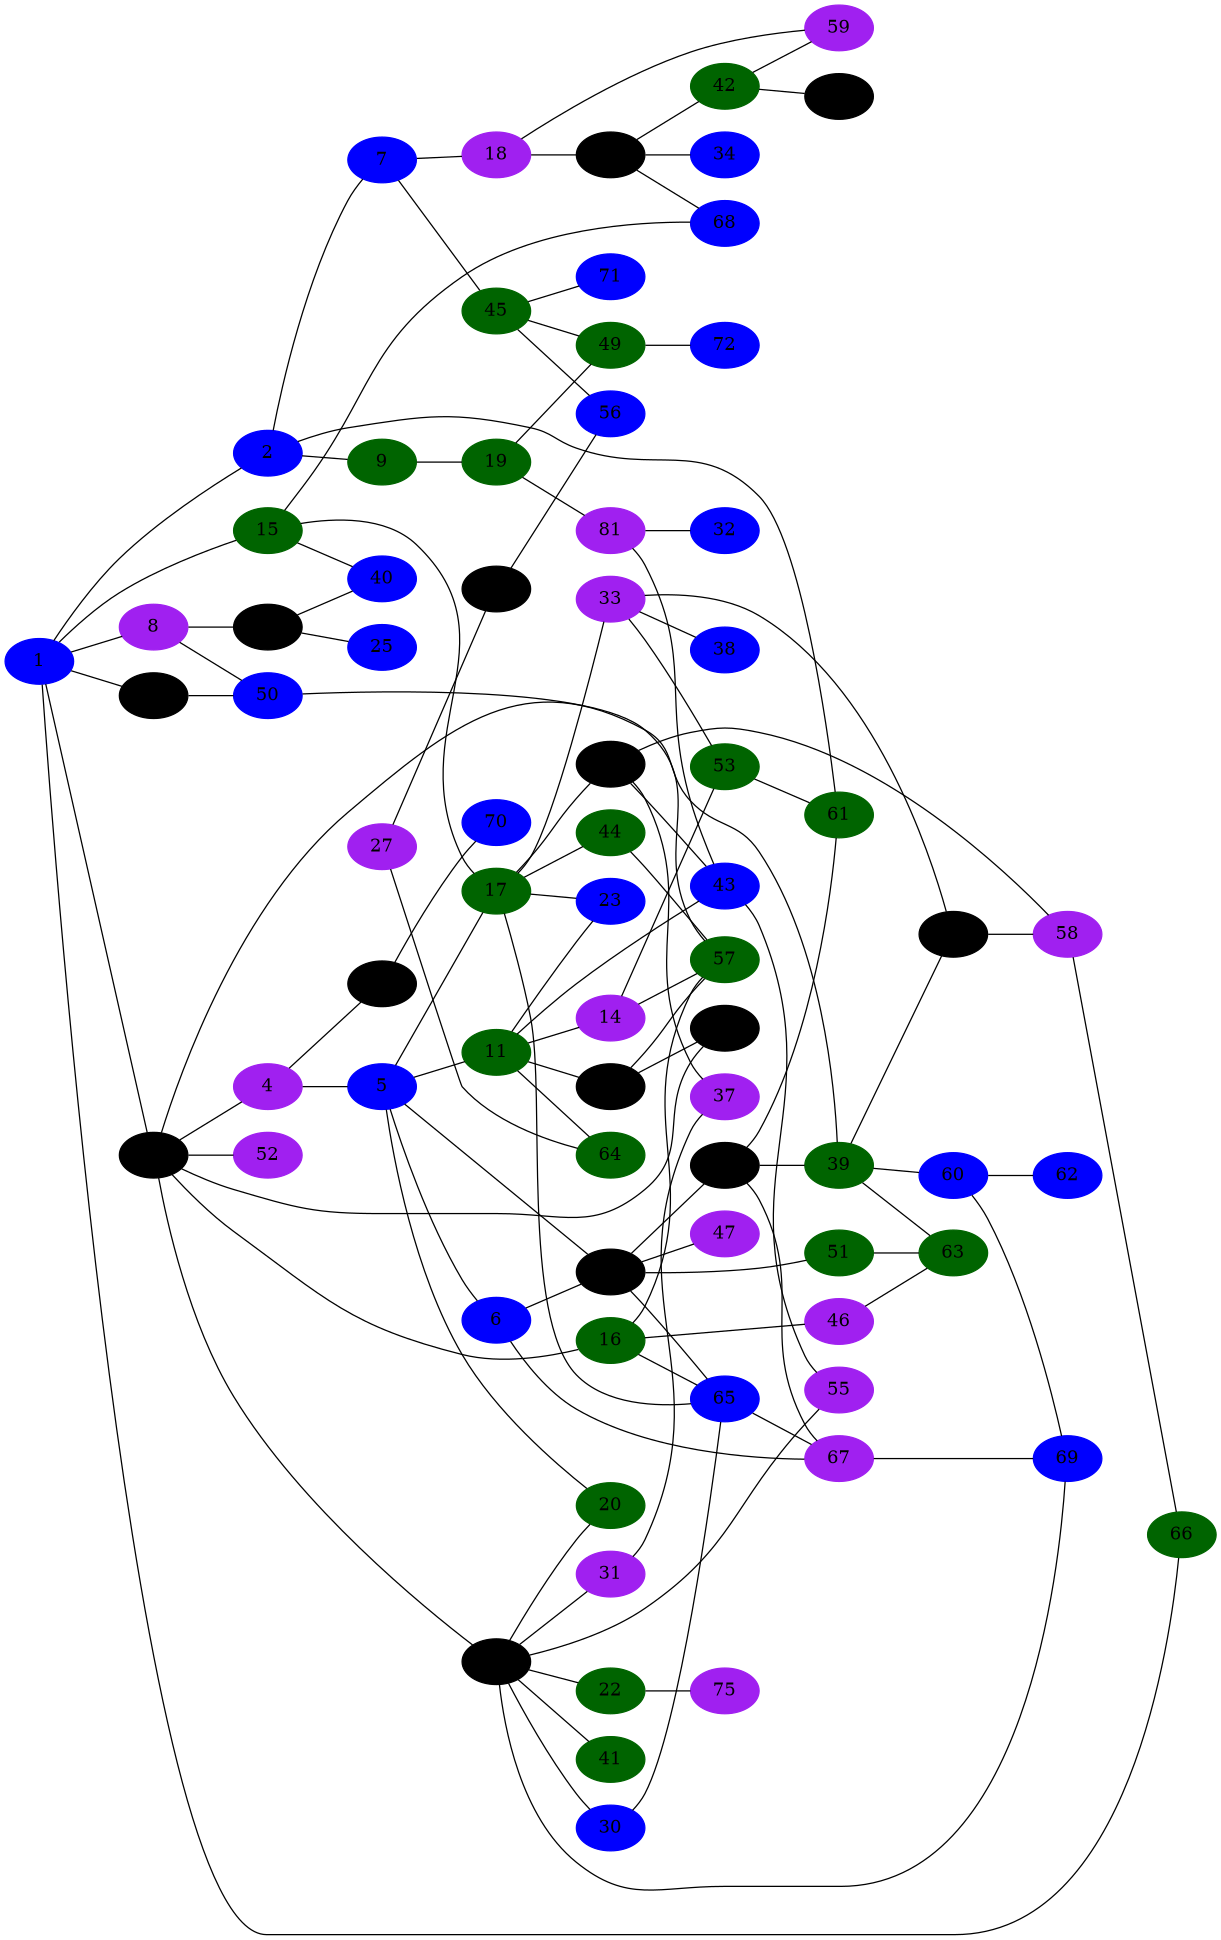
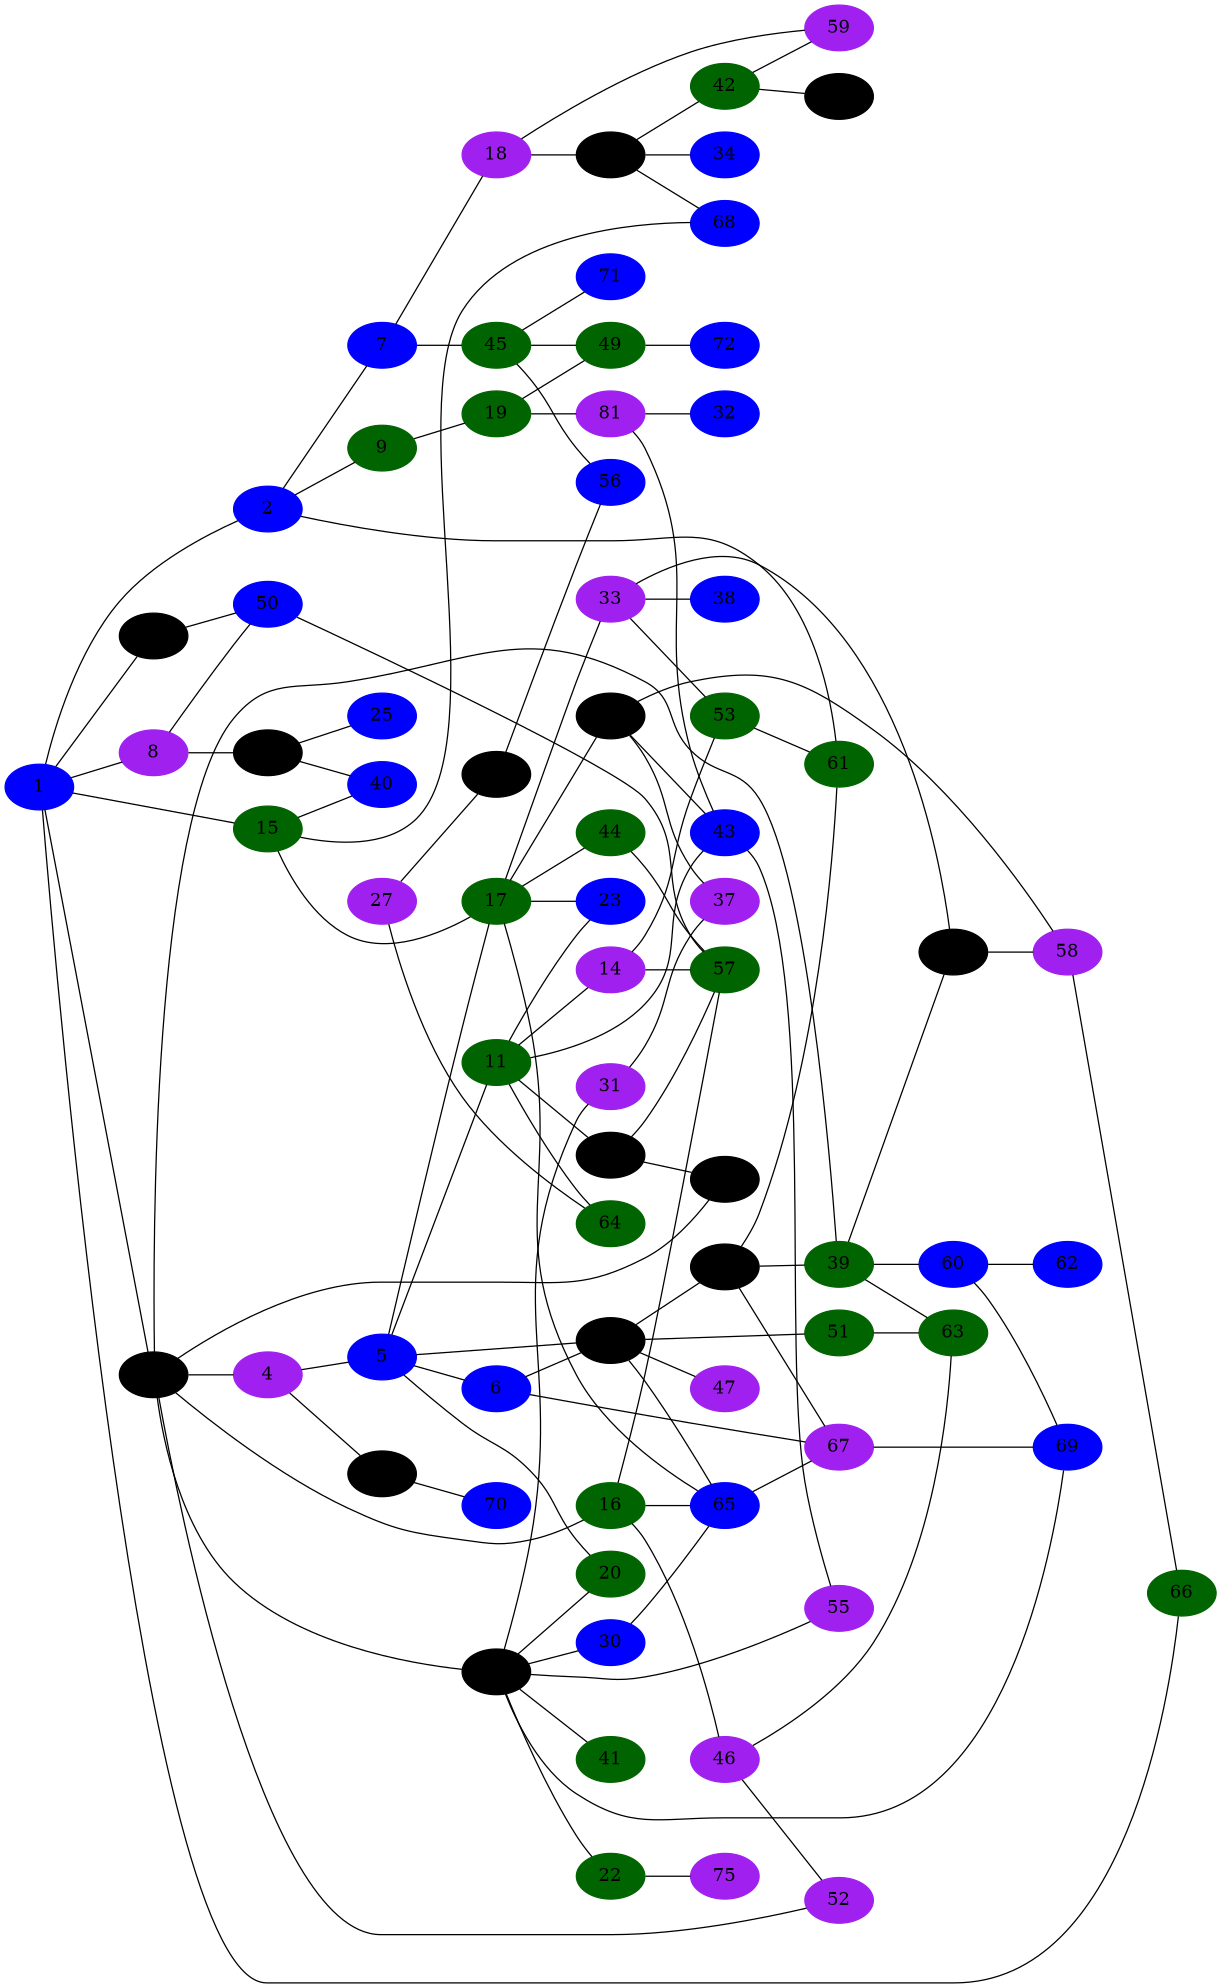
none -> (782, 1830)
